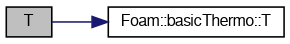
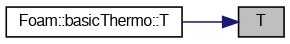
(72, 22) -> (202, 22)
